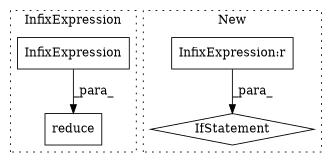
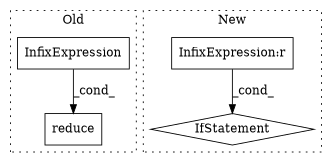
(73, 21) -> (73, 21)
(93, 91) -> (94, 91)
(252, 91) -> (253, 91)
